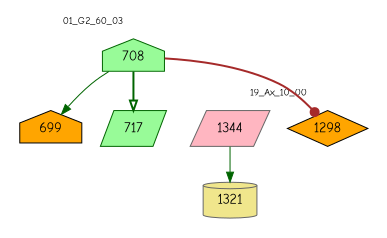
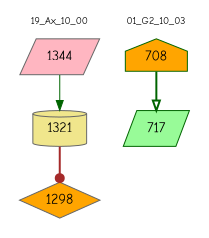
(93, 21) -> (156, 21)
(133, 57) -> (156, 57)
(243, 71) -> (60, 160)
(51, 128) -> none
(328, 128) -> (60, 200)
